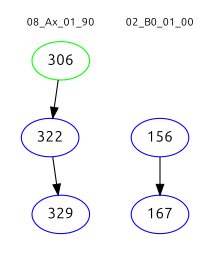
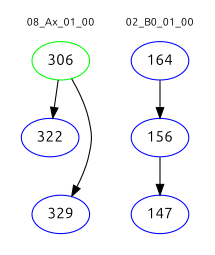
(61, 23) -> (61, 23)
none -> (160, 61)
(55, 170) -> (91, 132)
(160, 214) -> (160, 214)
